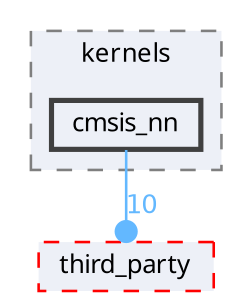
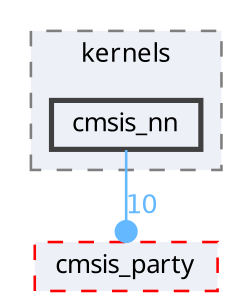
(126, 267) -> (126, 267)
